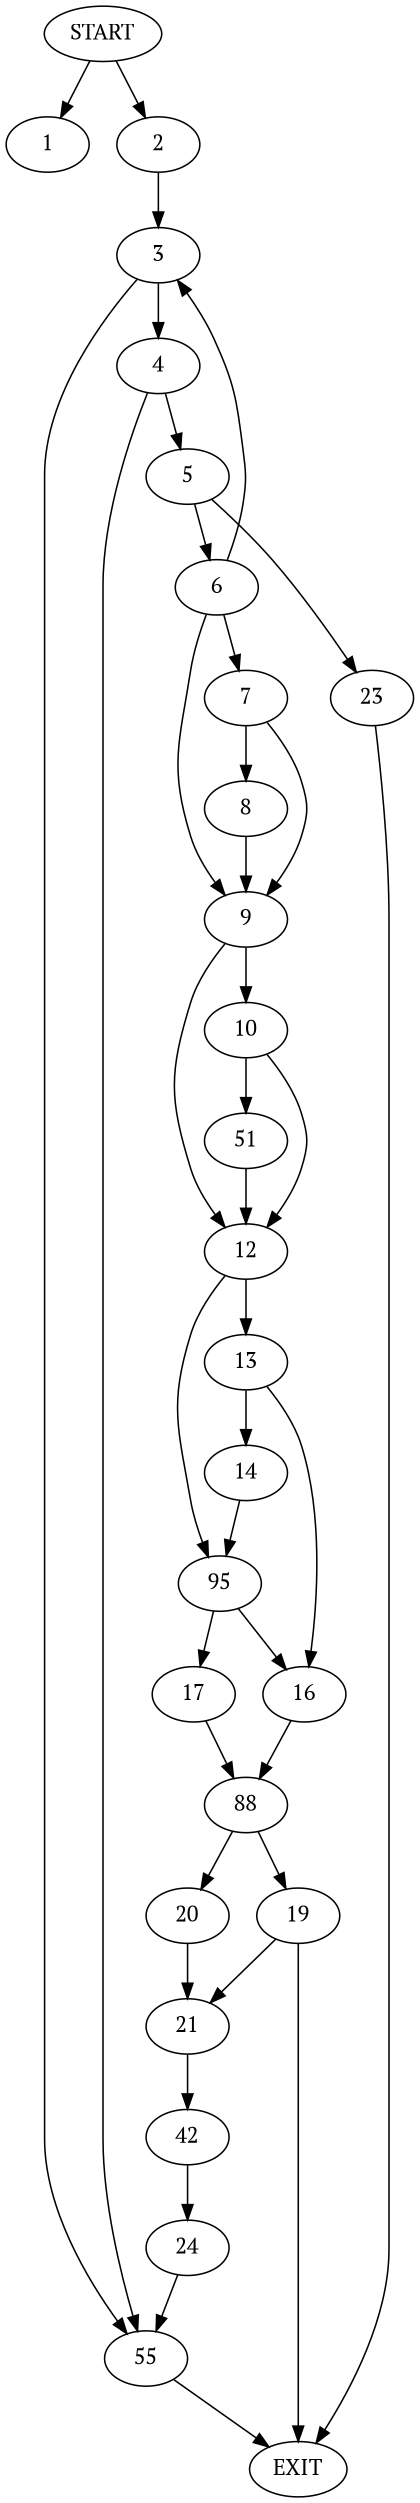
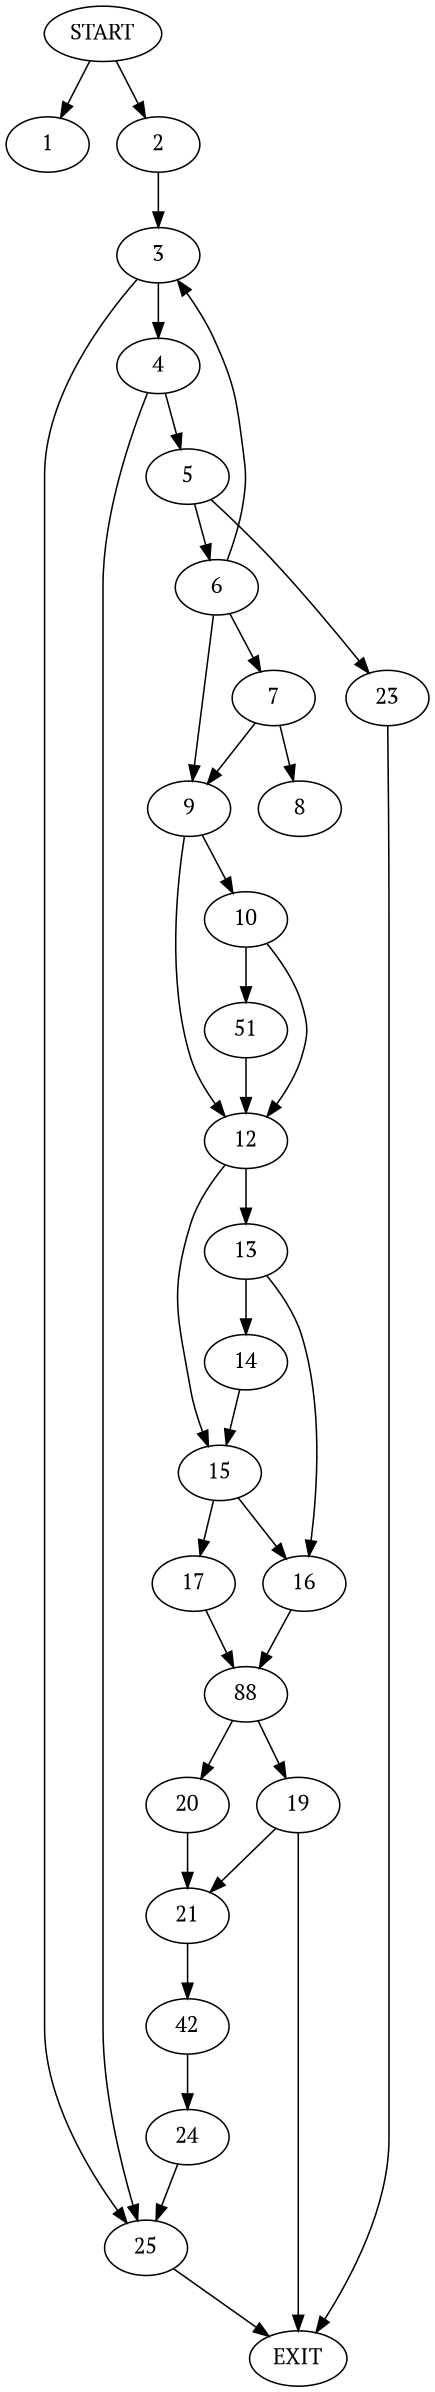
(246, 857) -> none
(220, 1584) -> (220, 1473)
(146, 2359) -> (146, 2248)
